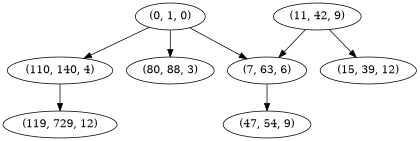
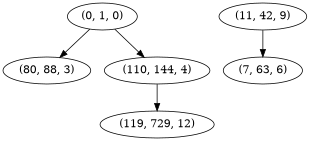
(215, 41) -> none
(60, 70) -> (157, 70)
(368, 70) -> none
(267, 124) -> none
